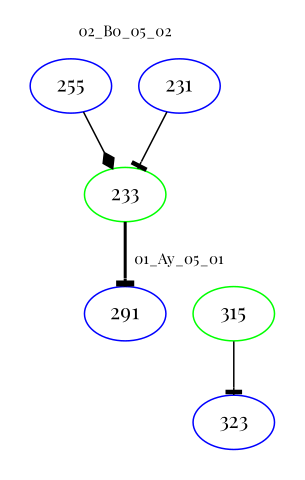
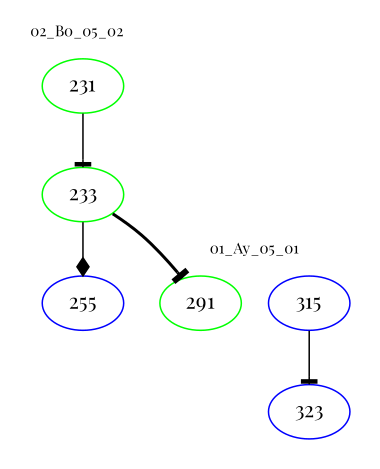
(179, 86) -> (83, 86)
(94, 132) -> (83, 240)
(125, 314) -> (201, 303)
(234, 314) -> (309, 303)
